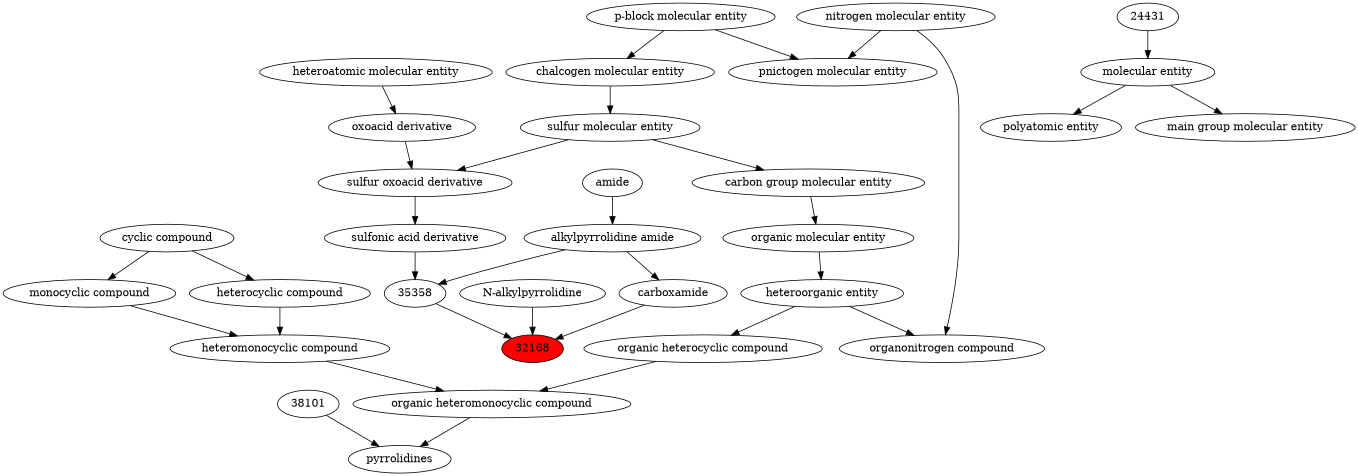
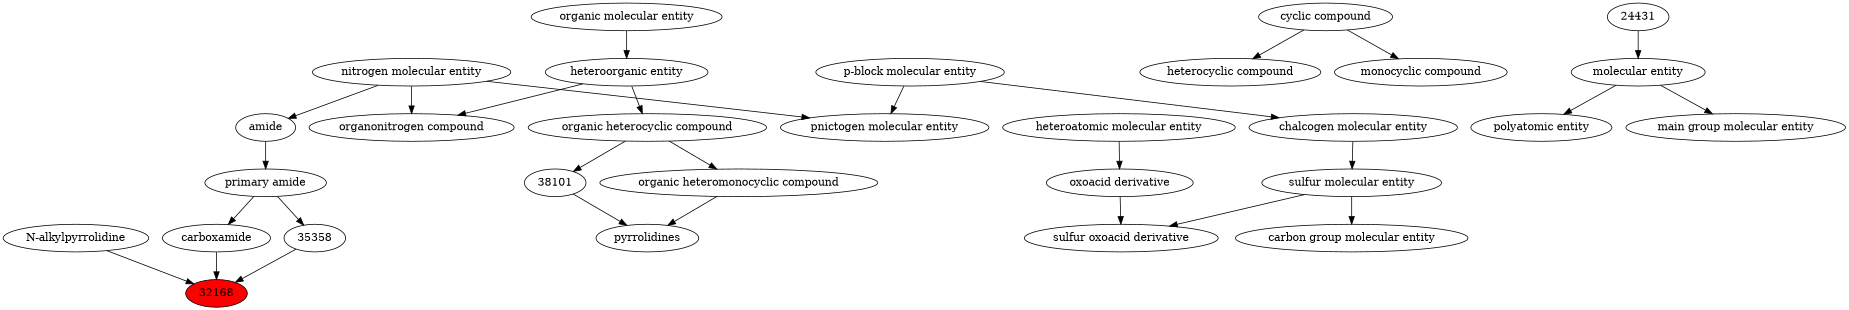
none -> (337, 100)
none -> (603, 154)
(813, 207) -> none
(415, 238) -> none
(612, 238) -> (266, 183)
(280, 349) -> none
